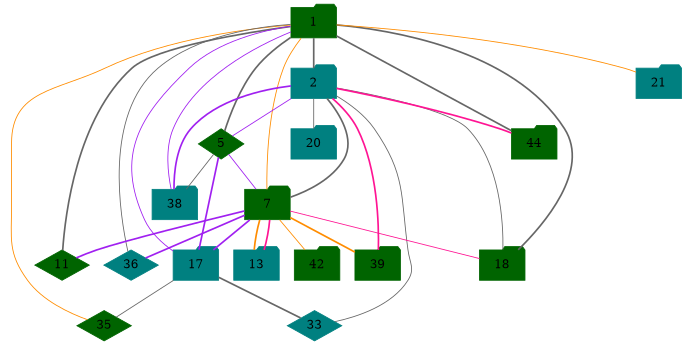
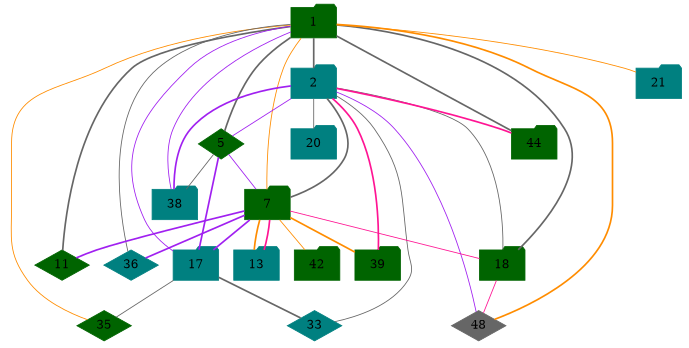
none -> (479, 326)
